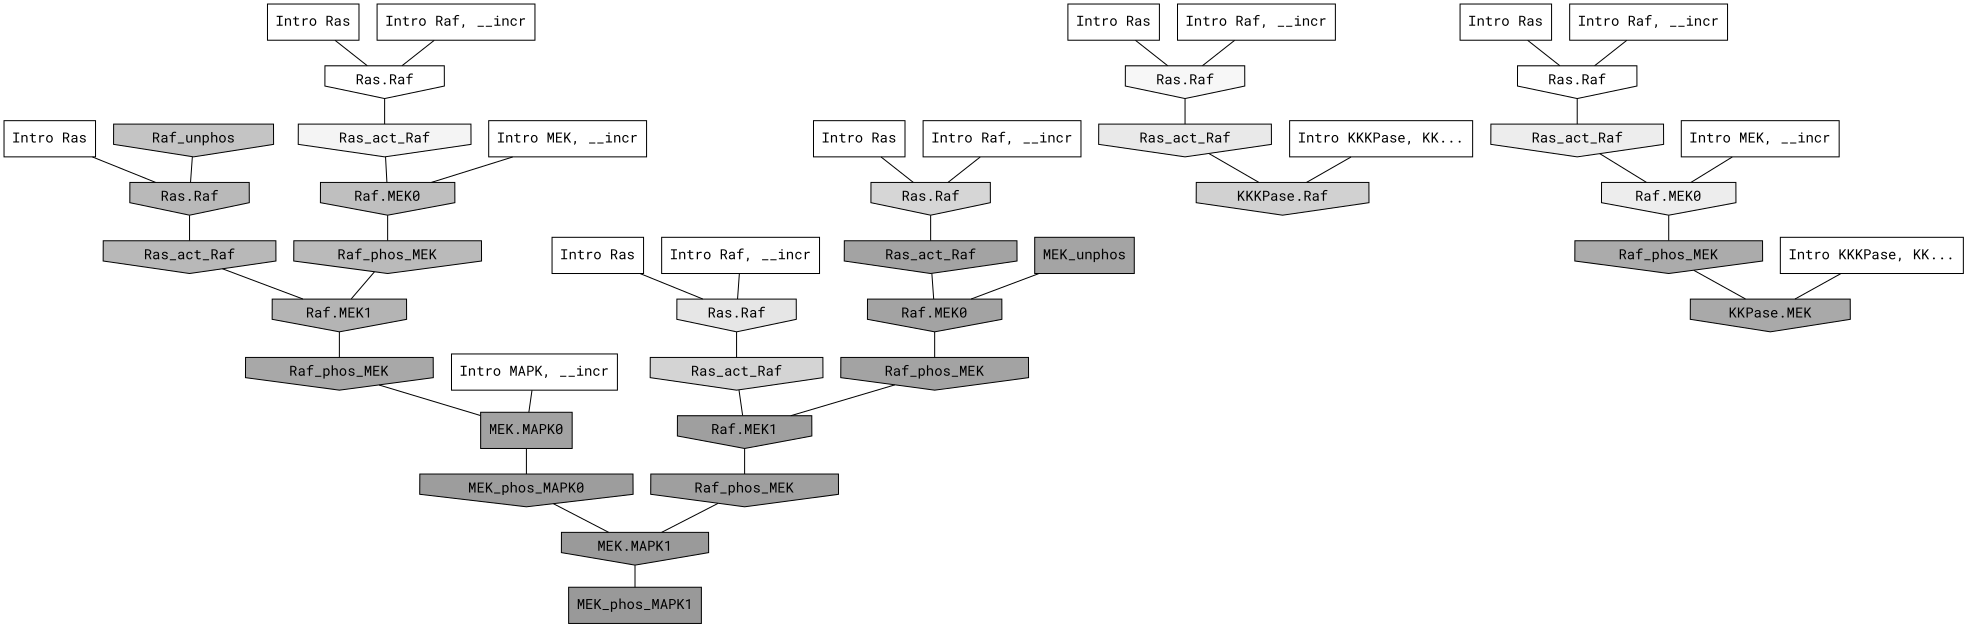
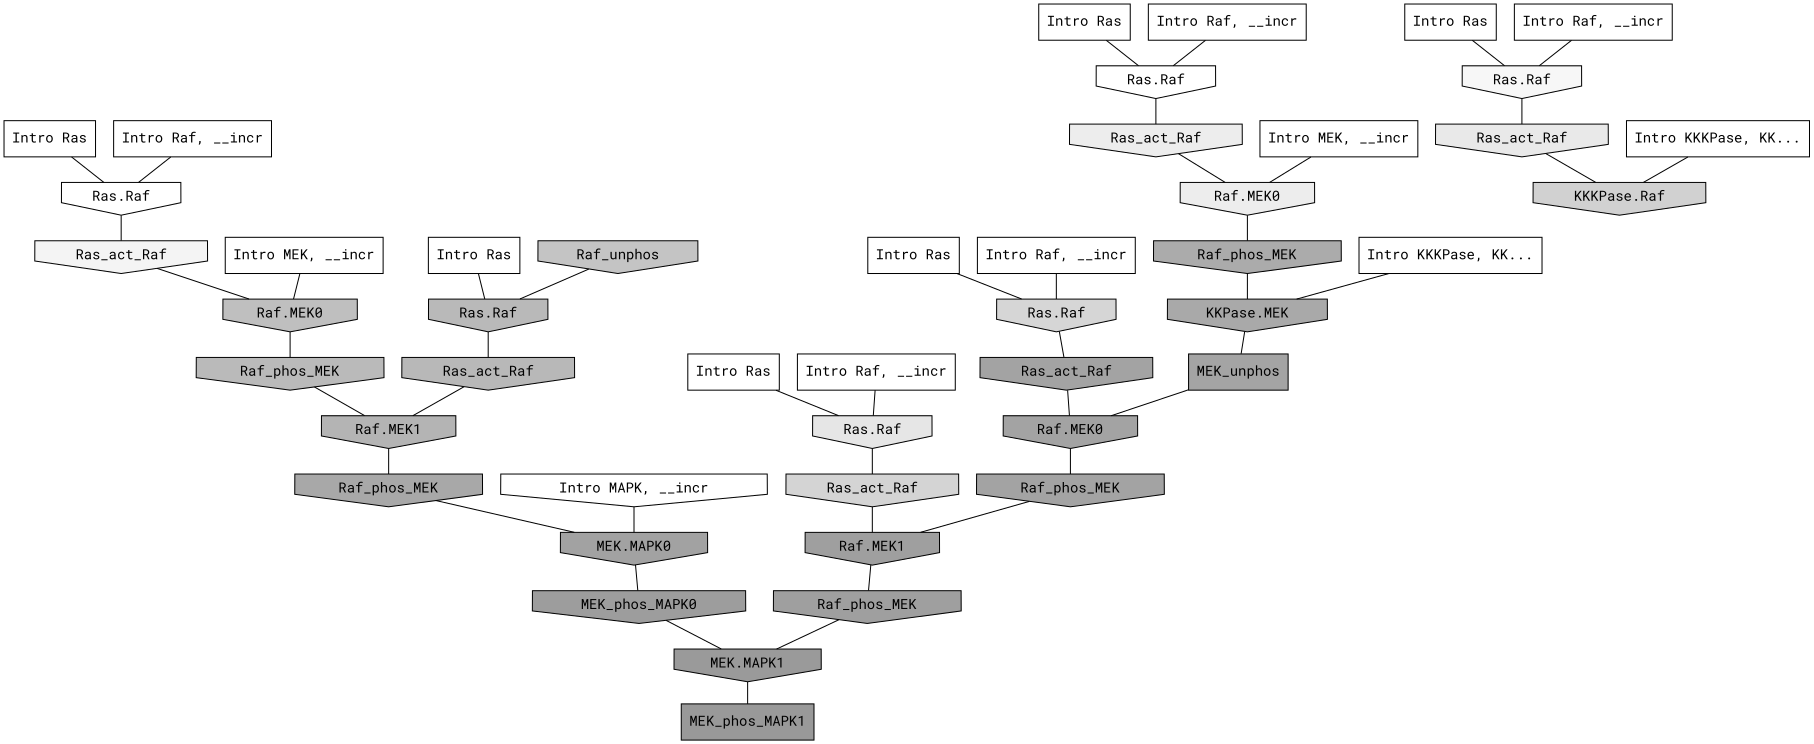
none -> (1243, 343)
(534, 372) -> (634, 489)
(526, 430) -> (634, 547)
